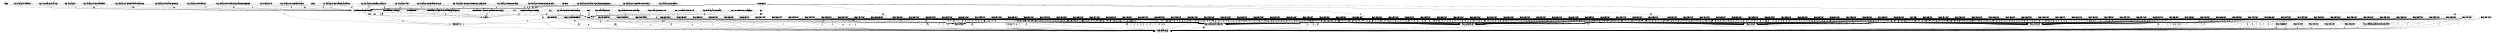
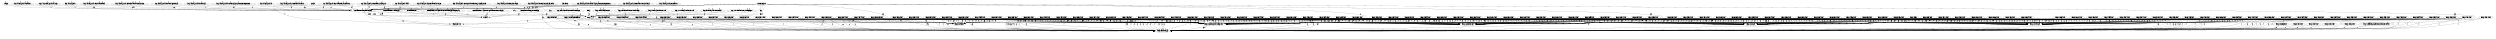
(2043, 18) -> none
(1583, 19) -> (1447, 19)
